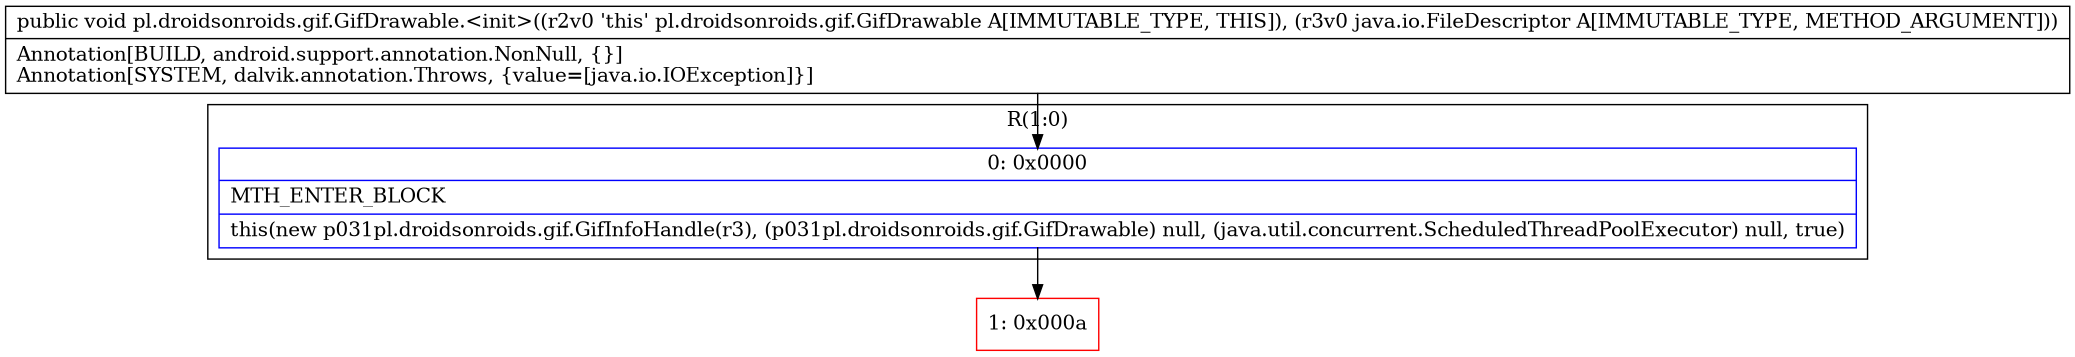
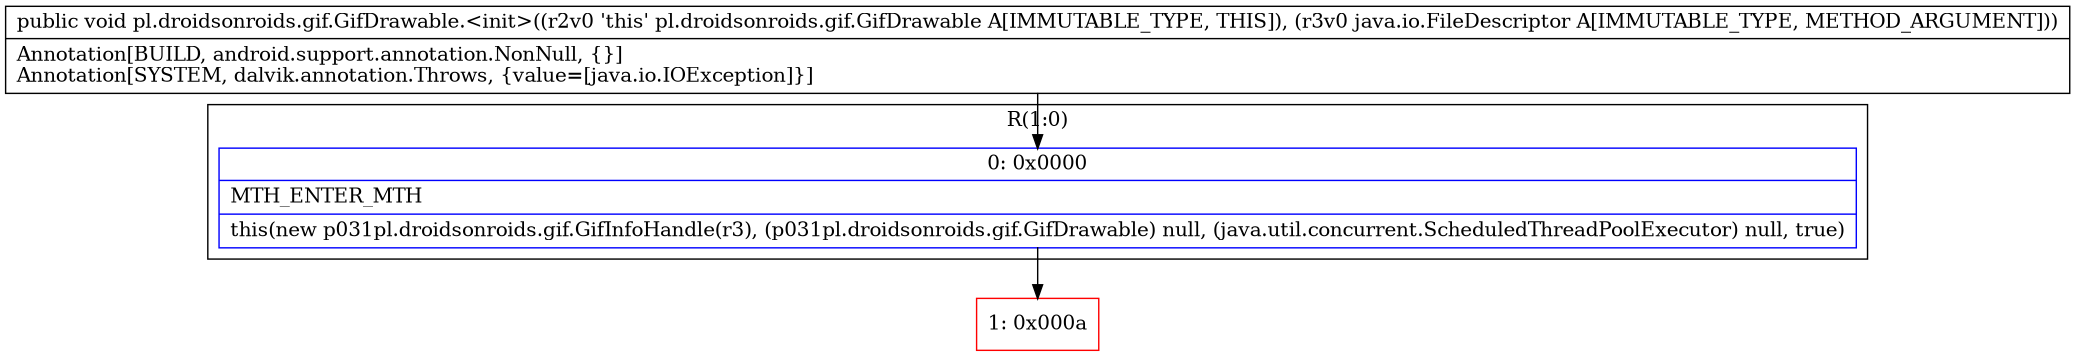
(338, 197) -> (326, 197)
